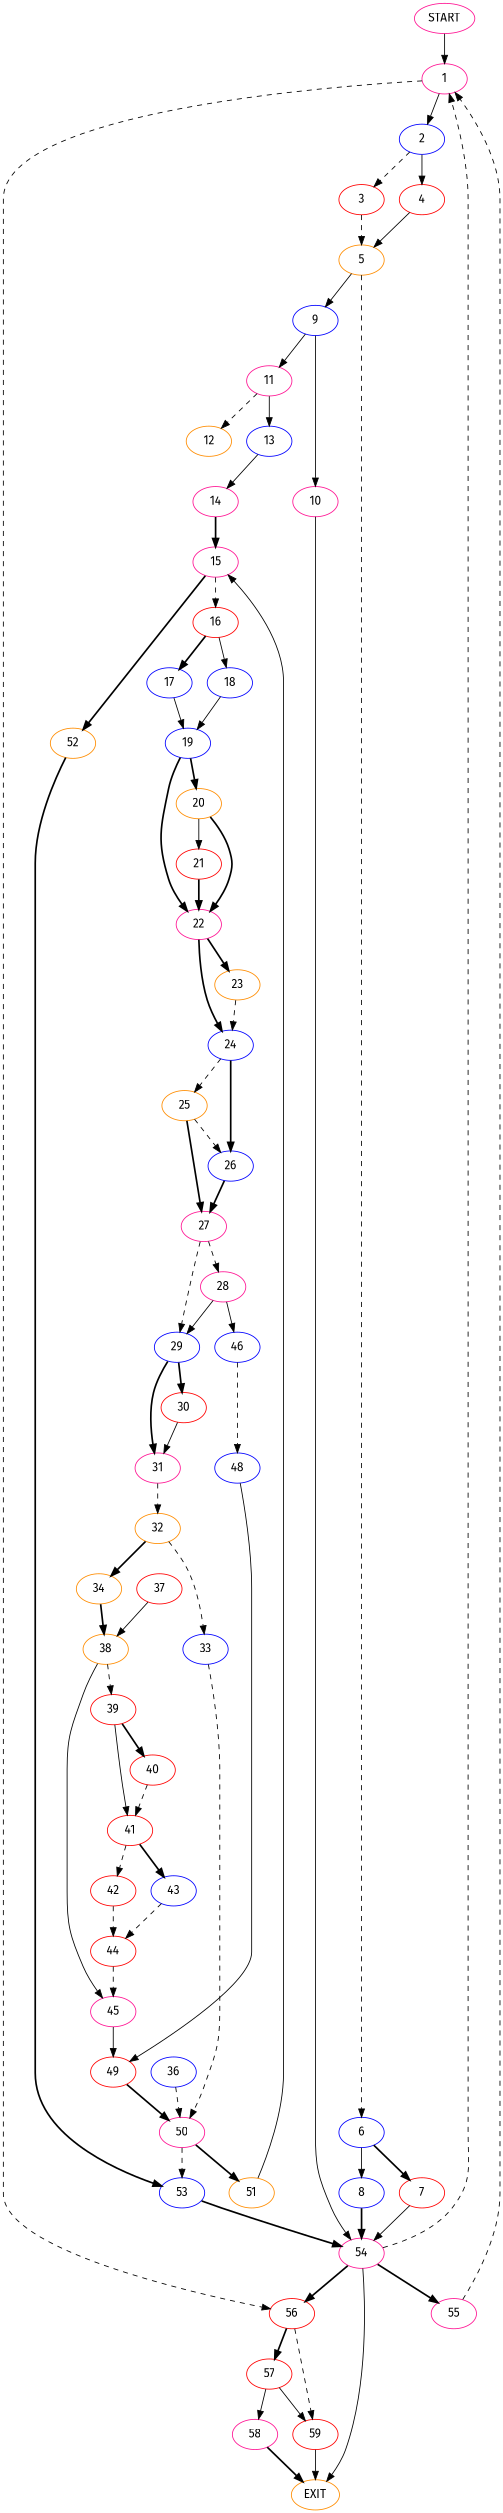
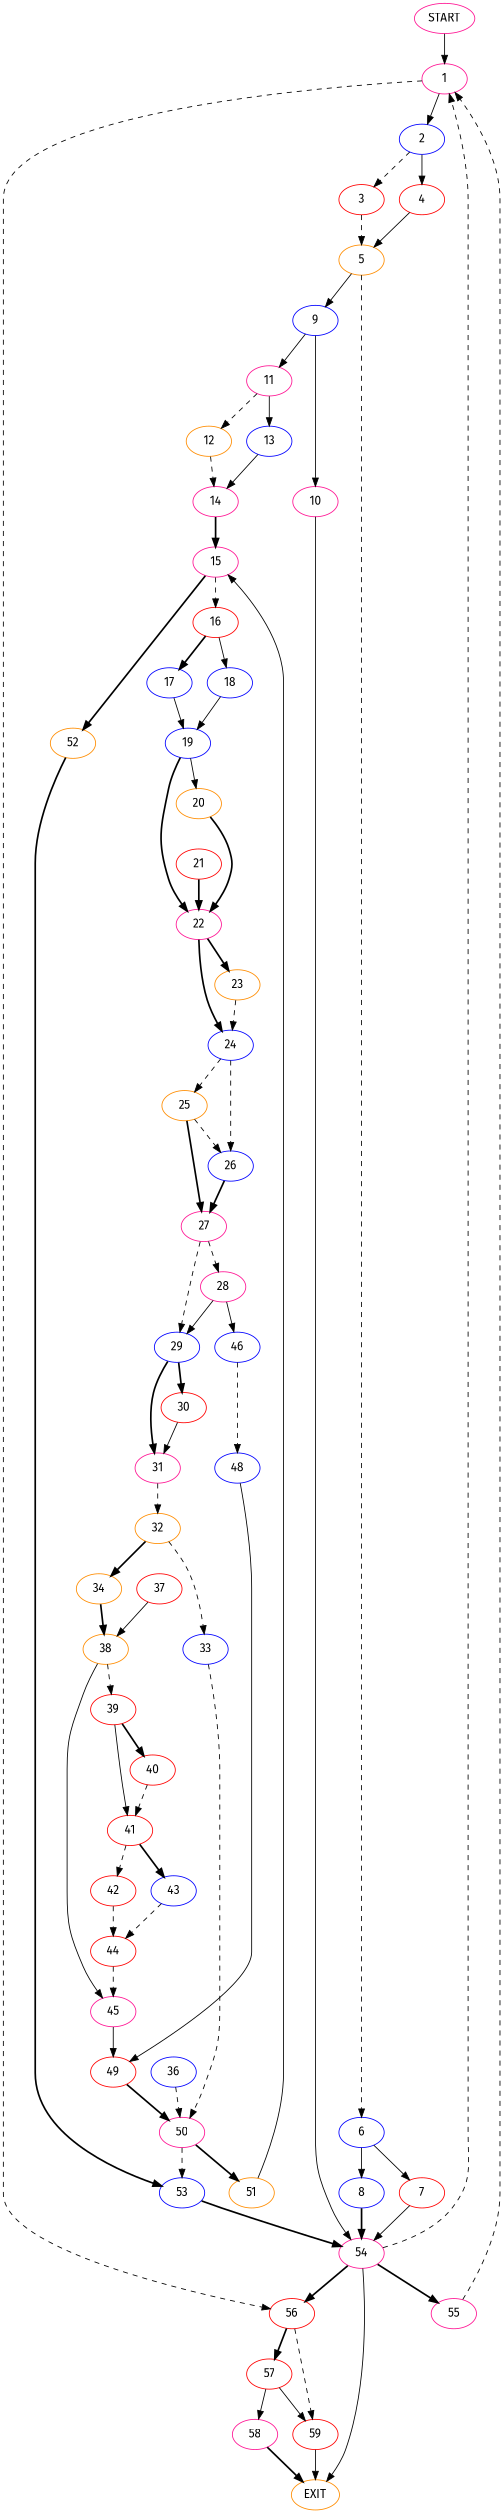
none -> (212, 467)
(193, 769) -> (193, 769)
(199, 830) -> none
(231, 1101) -> (231, 1101)
(389, 2160) -> (389, 2160)
